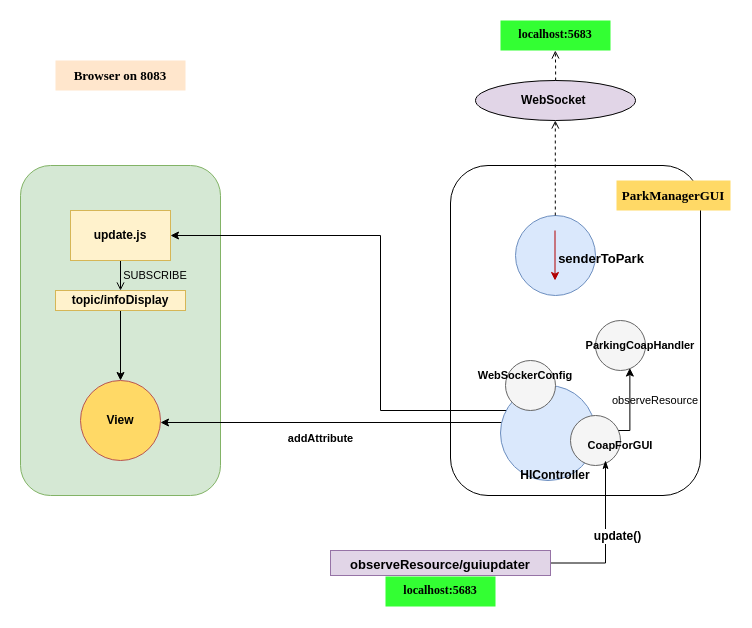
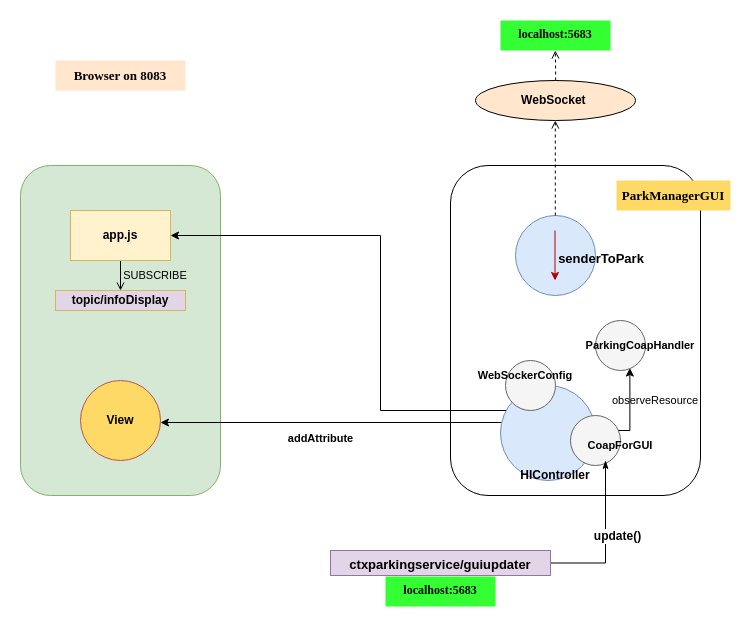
(556, 101) -> (556, 101)
(121, 236) -> (121, 236)
(121, 301) -> (121, 301)
(121, 342) -> none
(441, 565) -> (441, 565)
